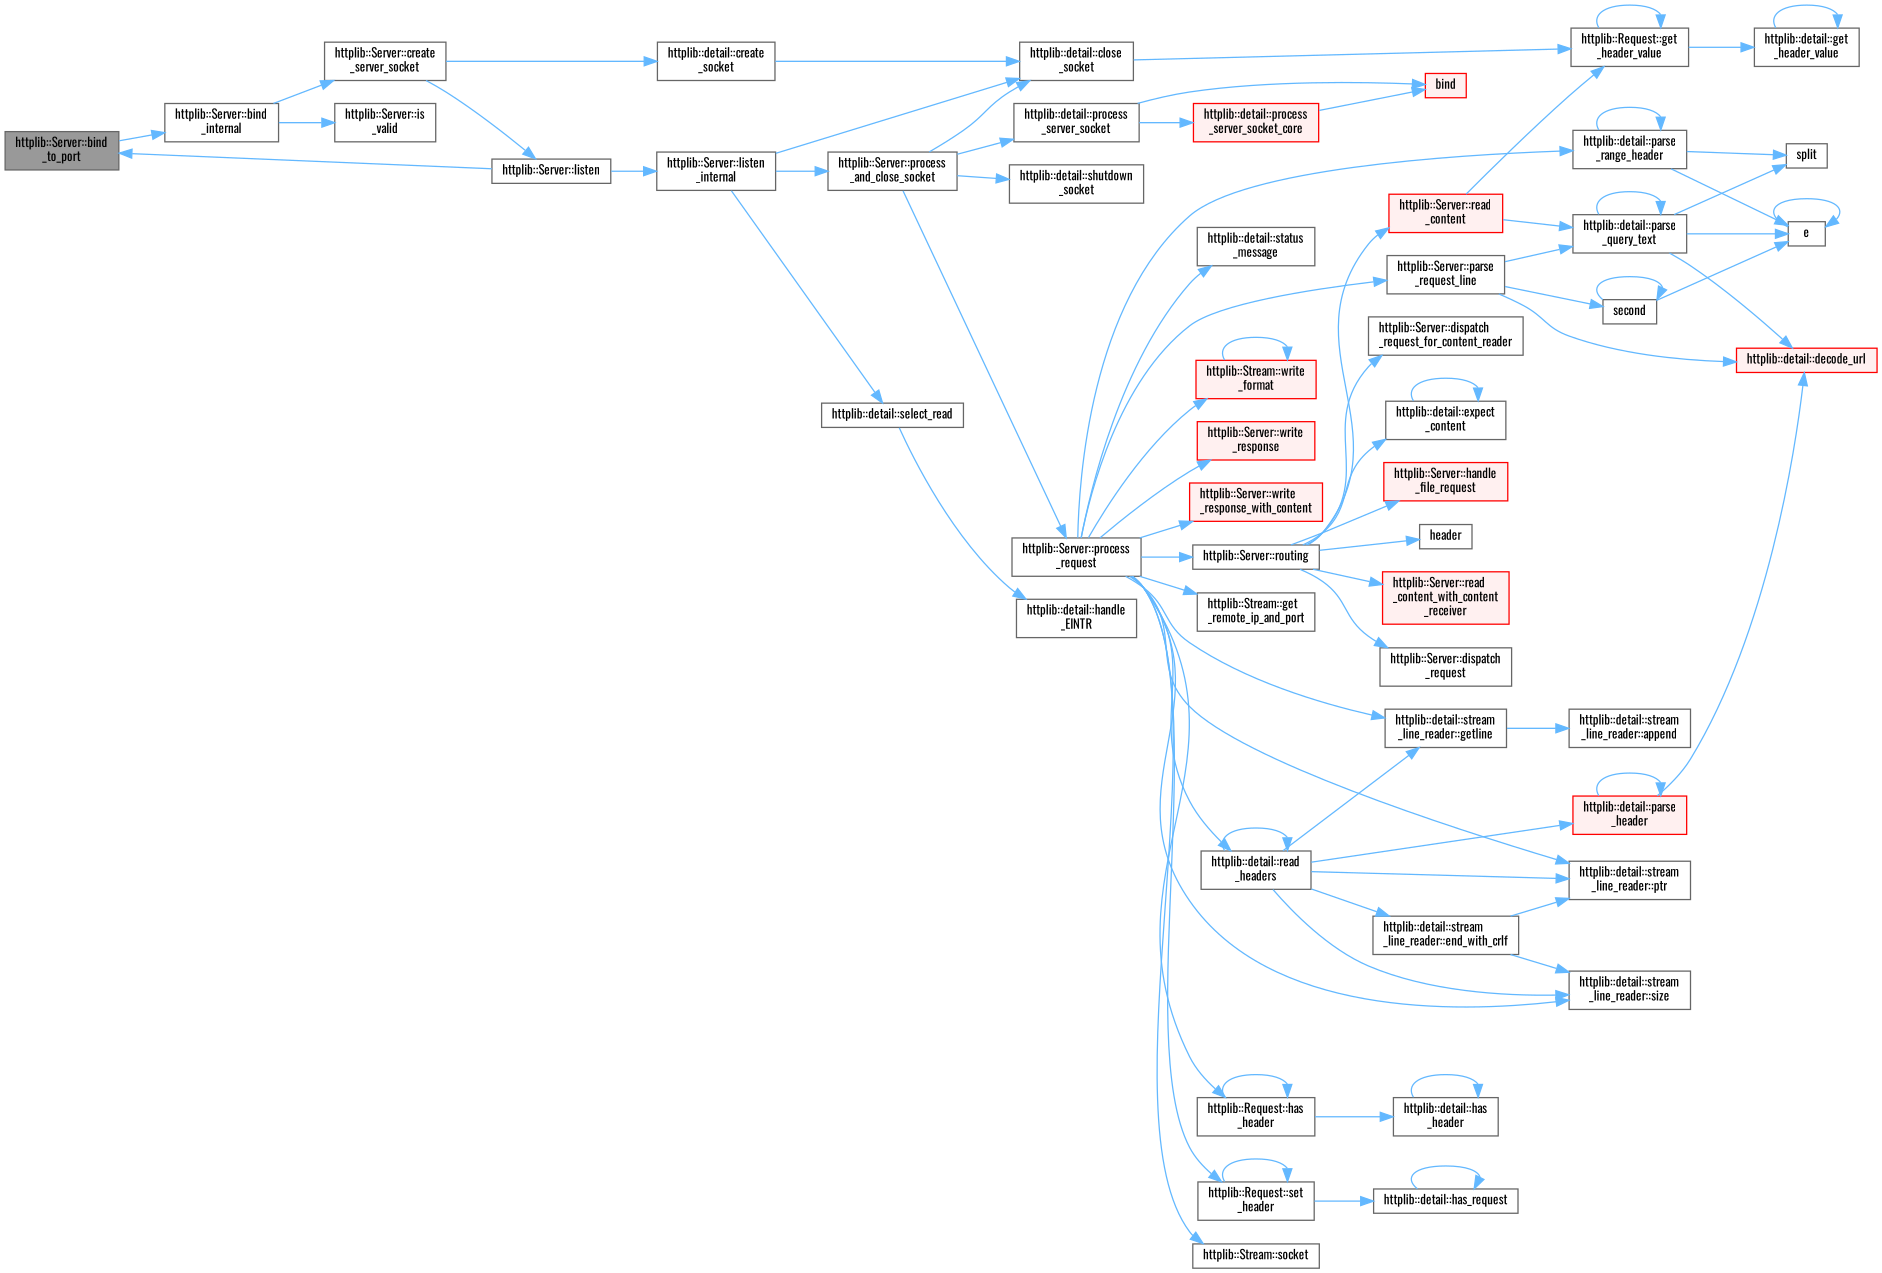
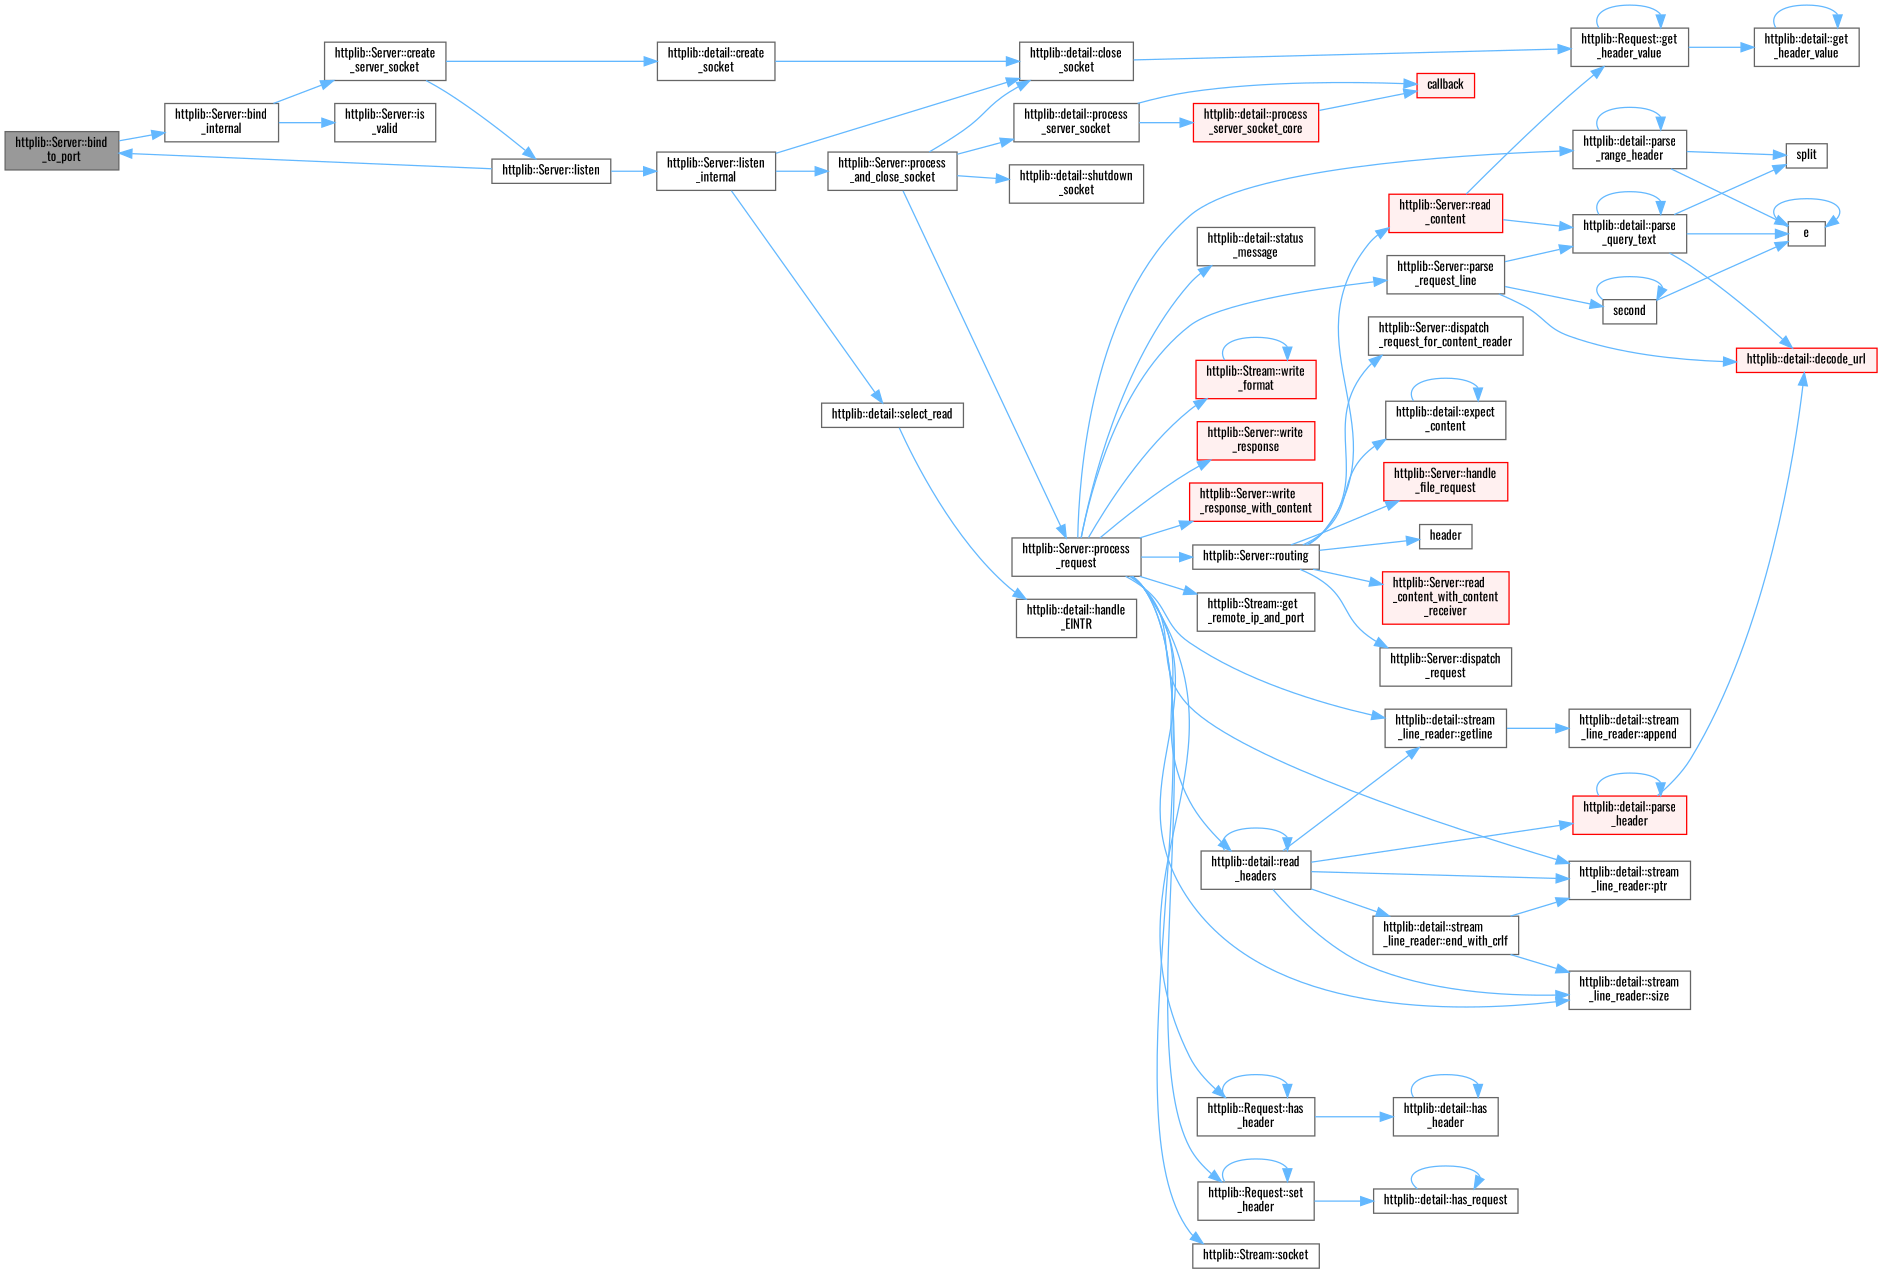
(1446, 86) -> (1446, 86)
